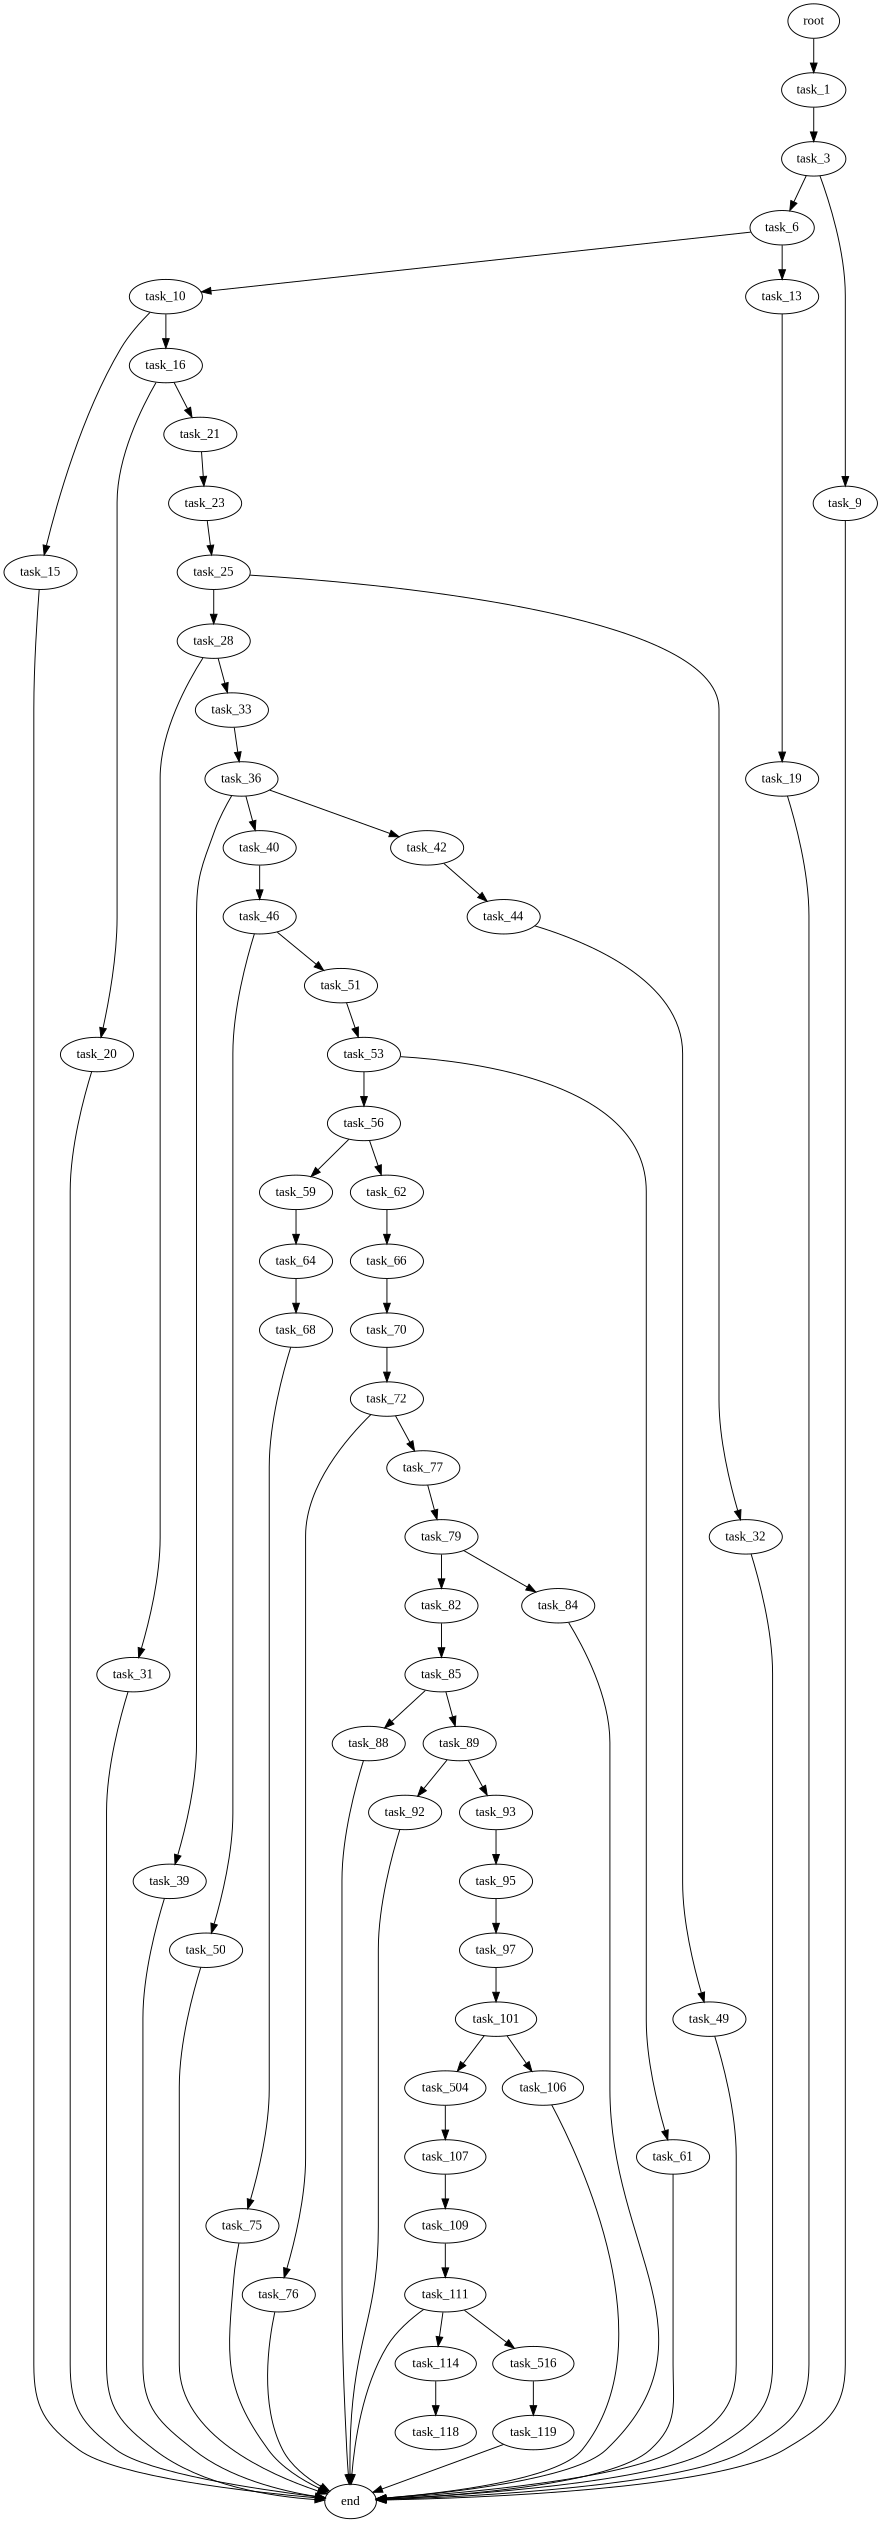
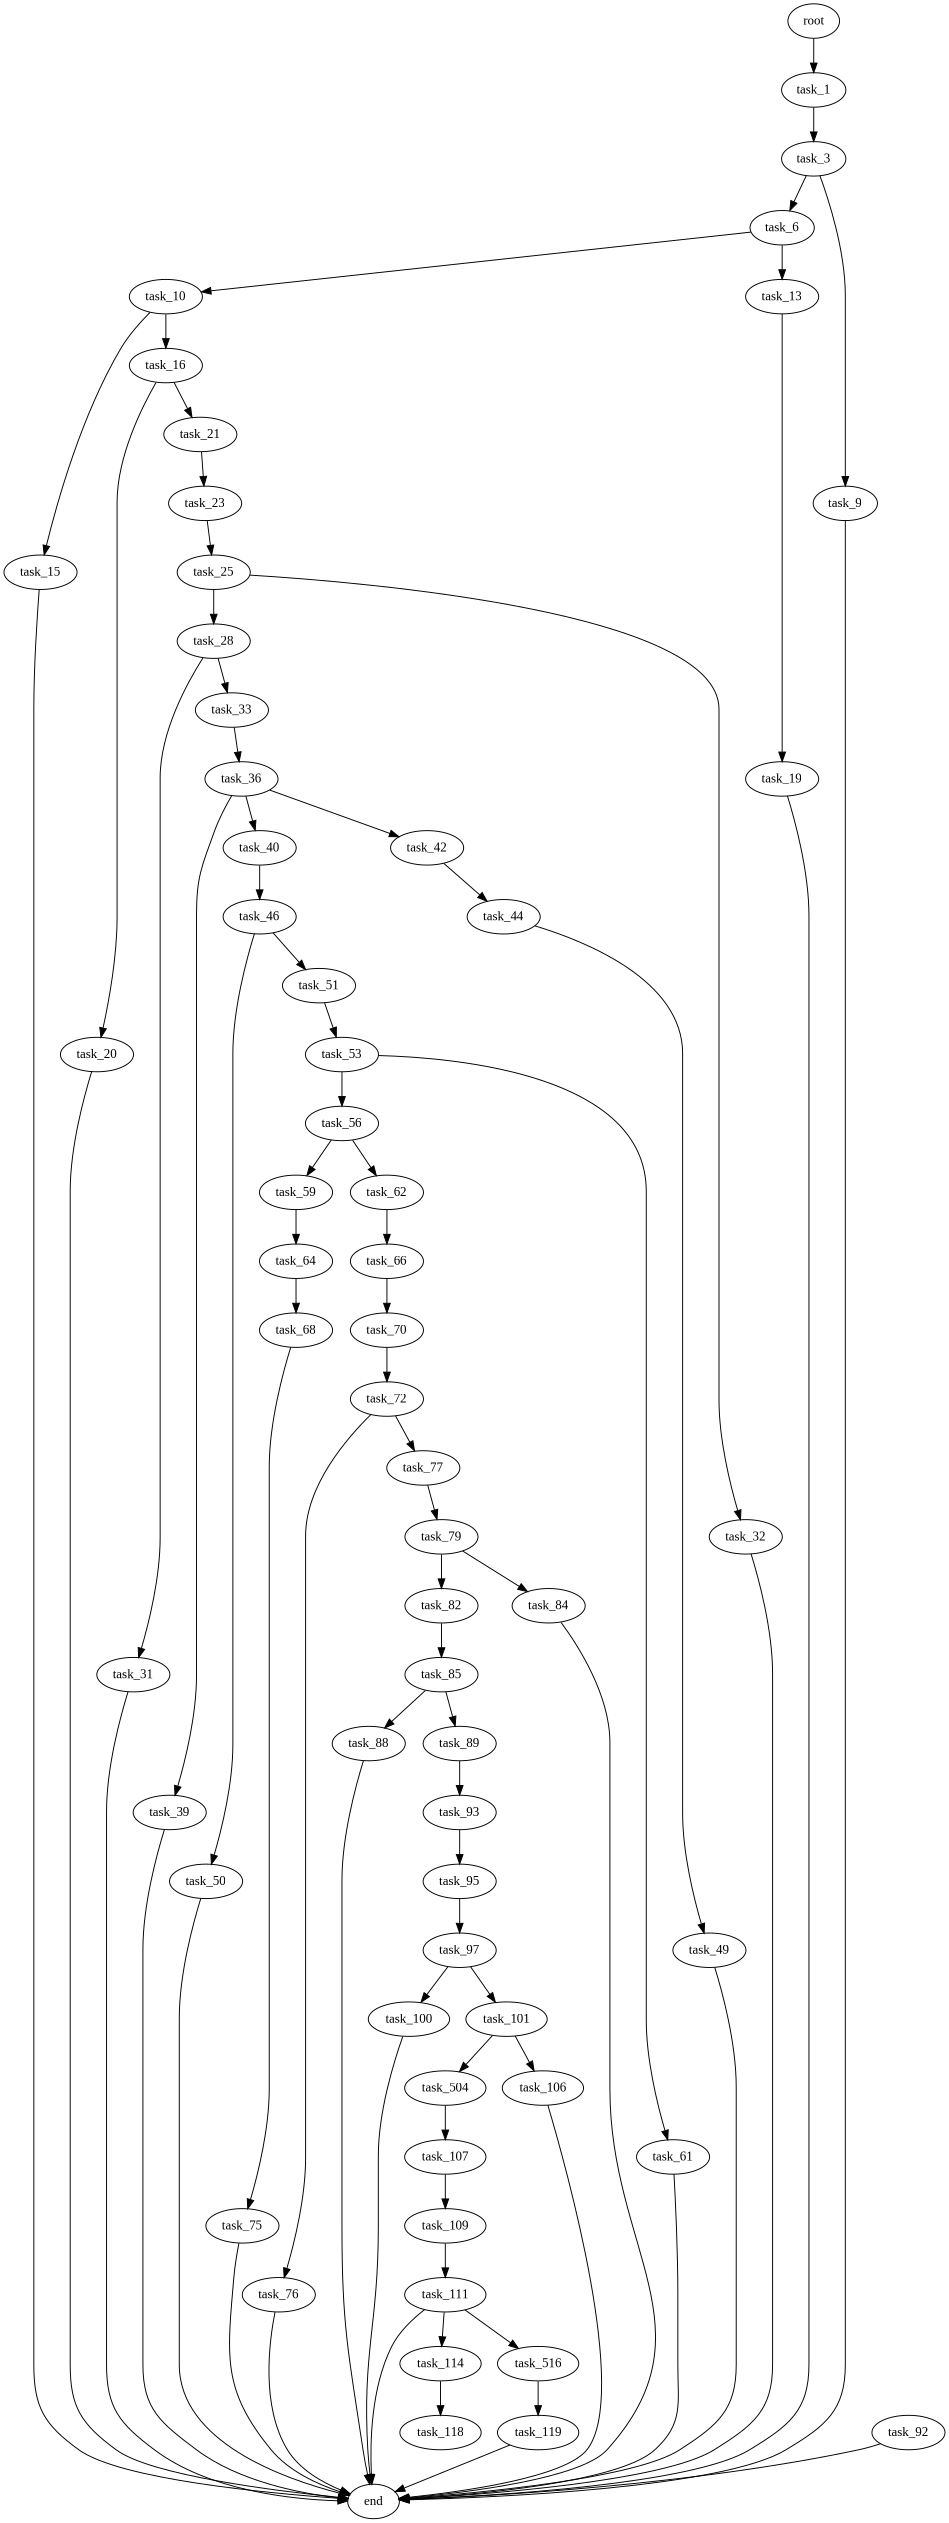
(435, 1774) -> none
none -> (409, 2019)
